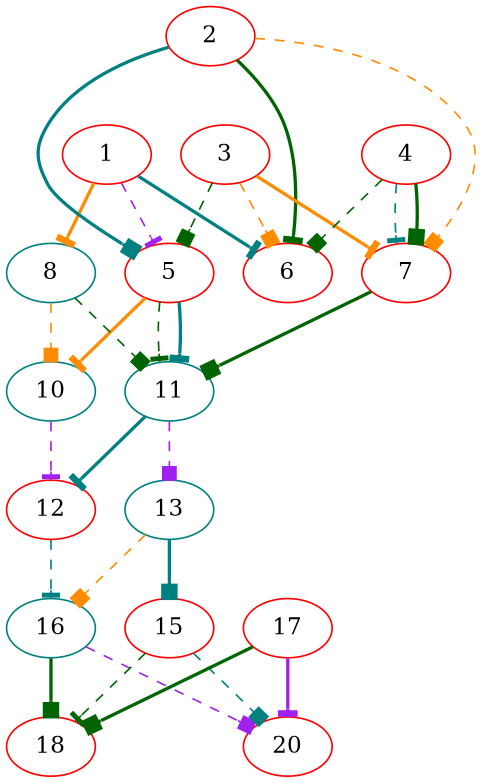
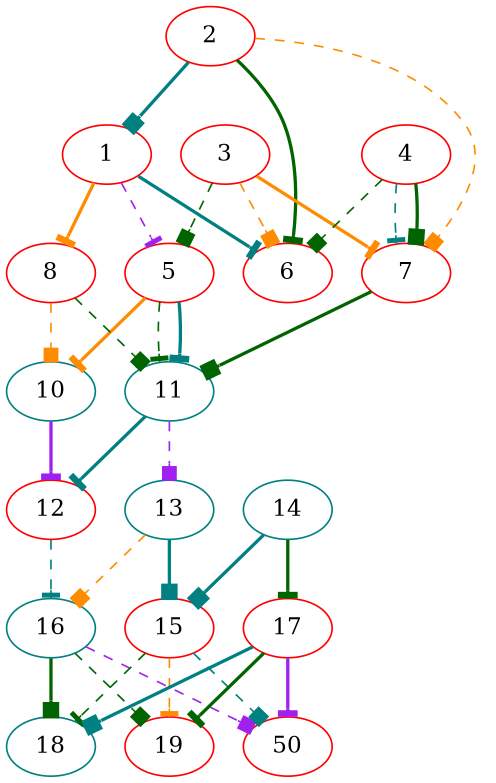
(45, 130) -> (164, 89)
(51, 273) -> (51, 273)
(51, 447) -> (51, 447)
none -> (288, 510)
(181, 682) -> (181, 682)
(51, 747) -> (51, 747)
none -> (169, 747)
(288, 747) -> (288, 747)
